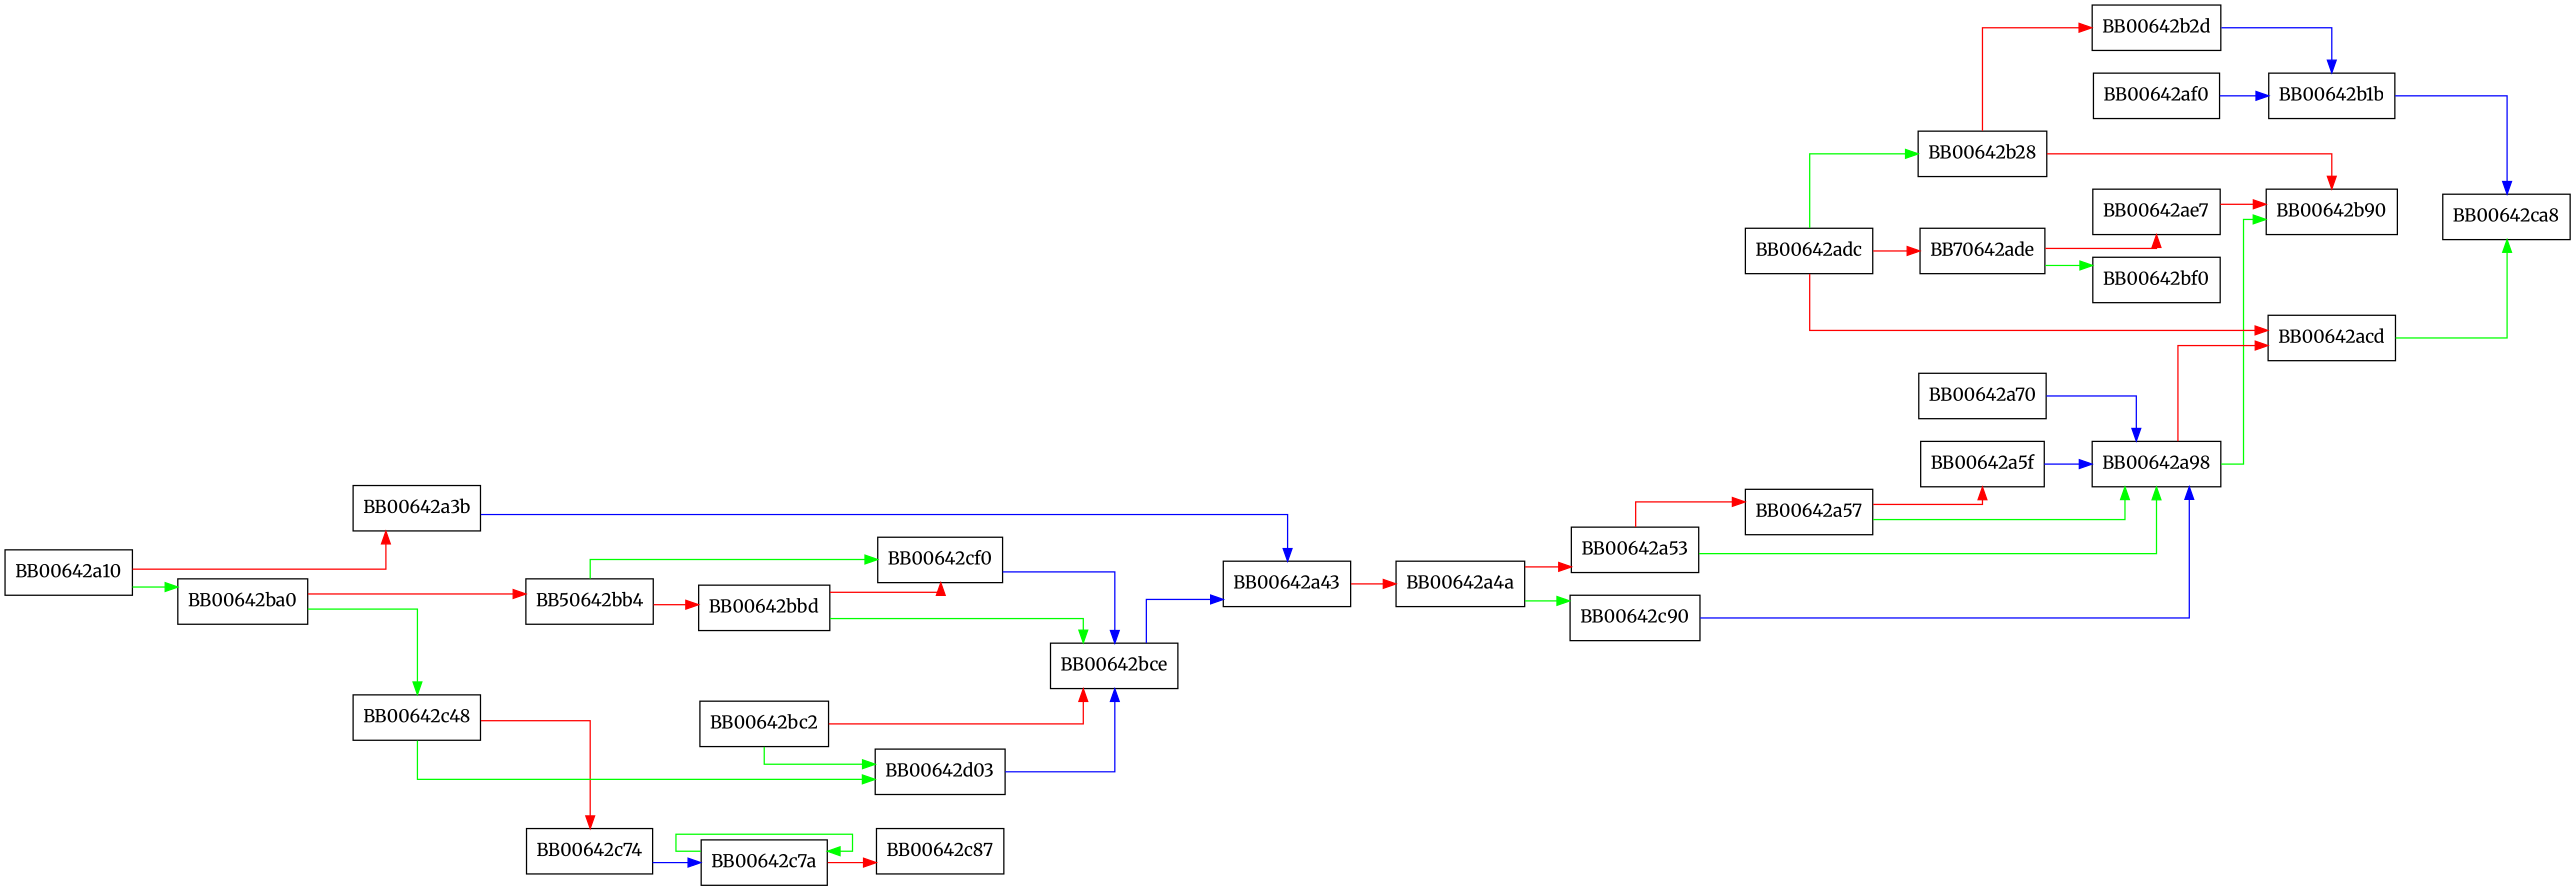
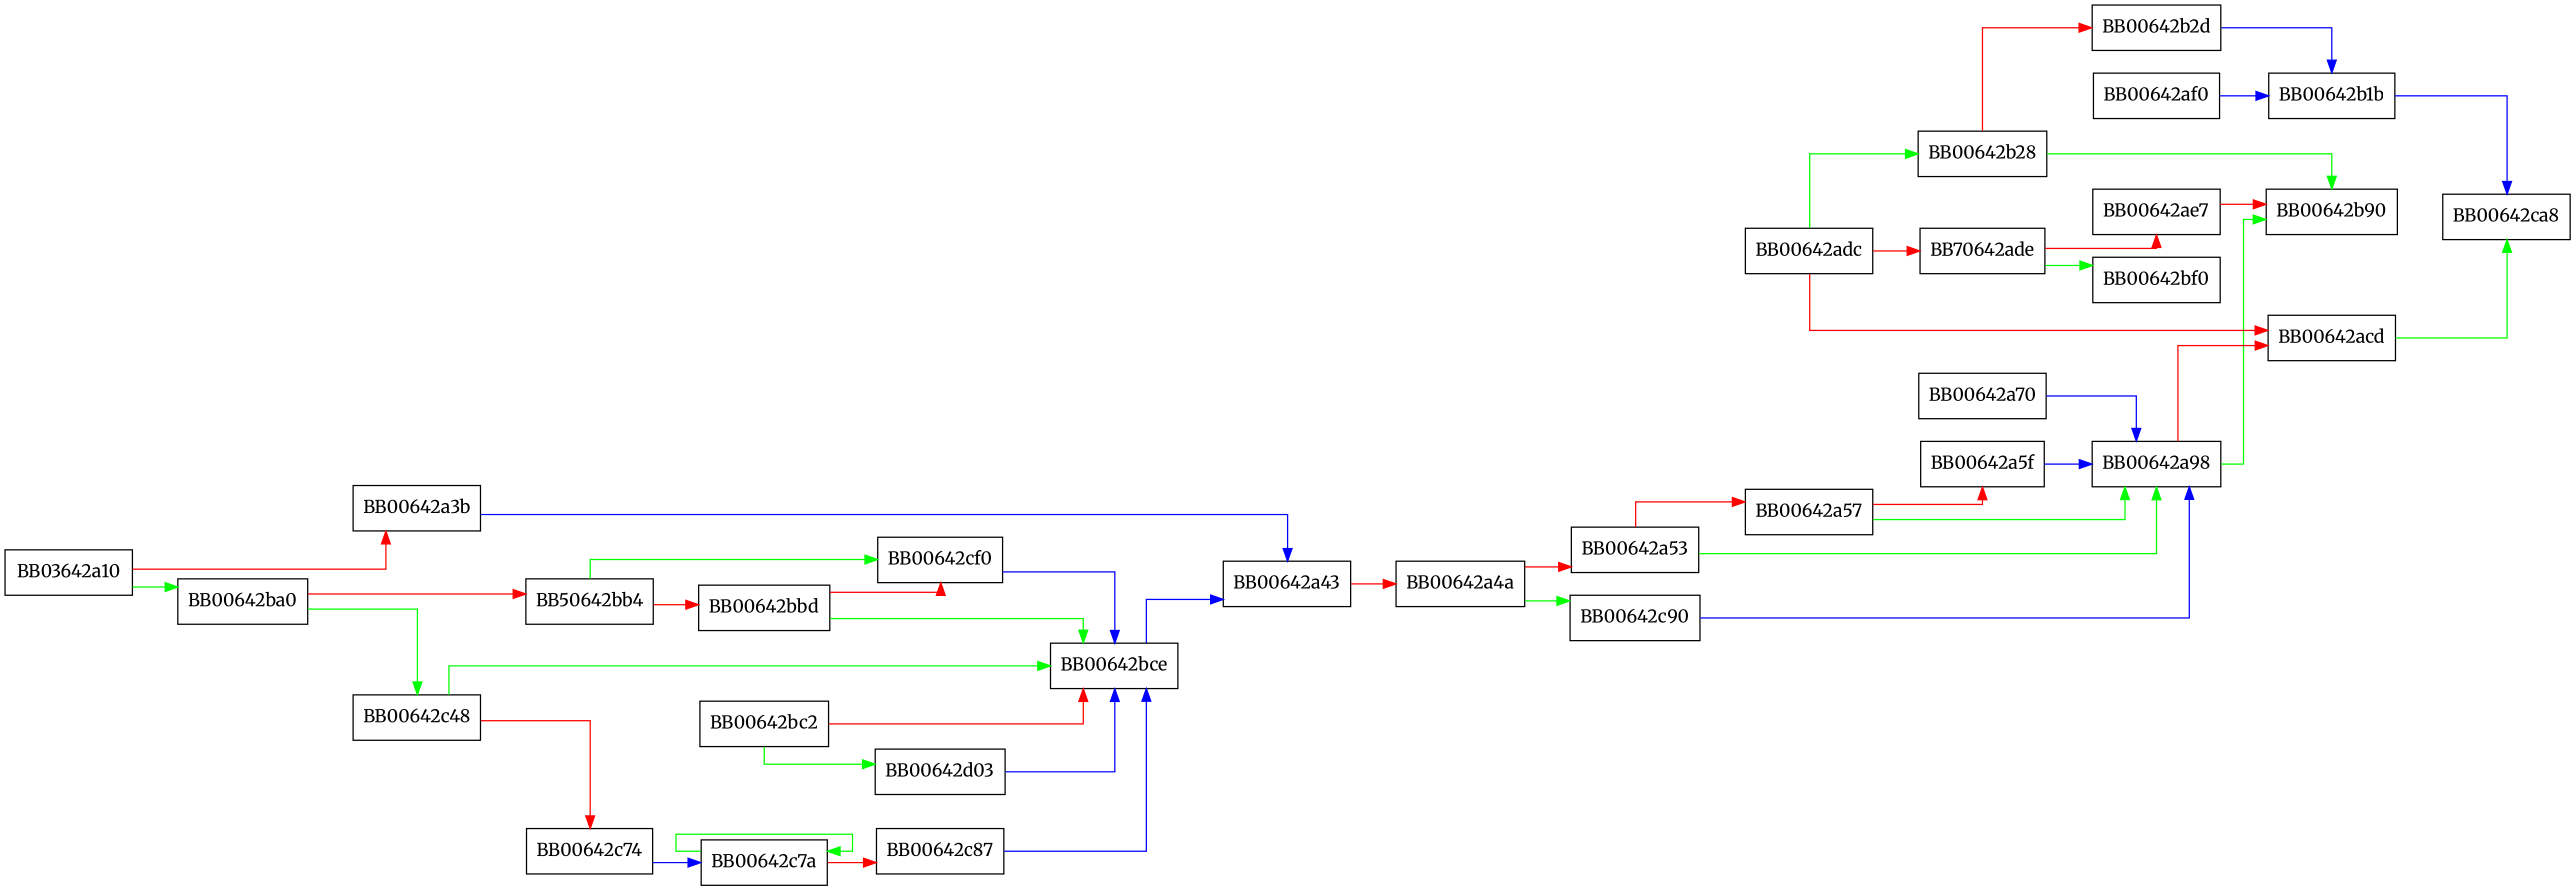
(2201, 154) -> (2201, 154)
(69, 573) -> (69, 573)
(621, 779) -> (729, 666)
none -> (1146, 847)
